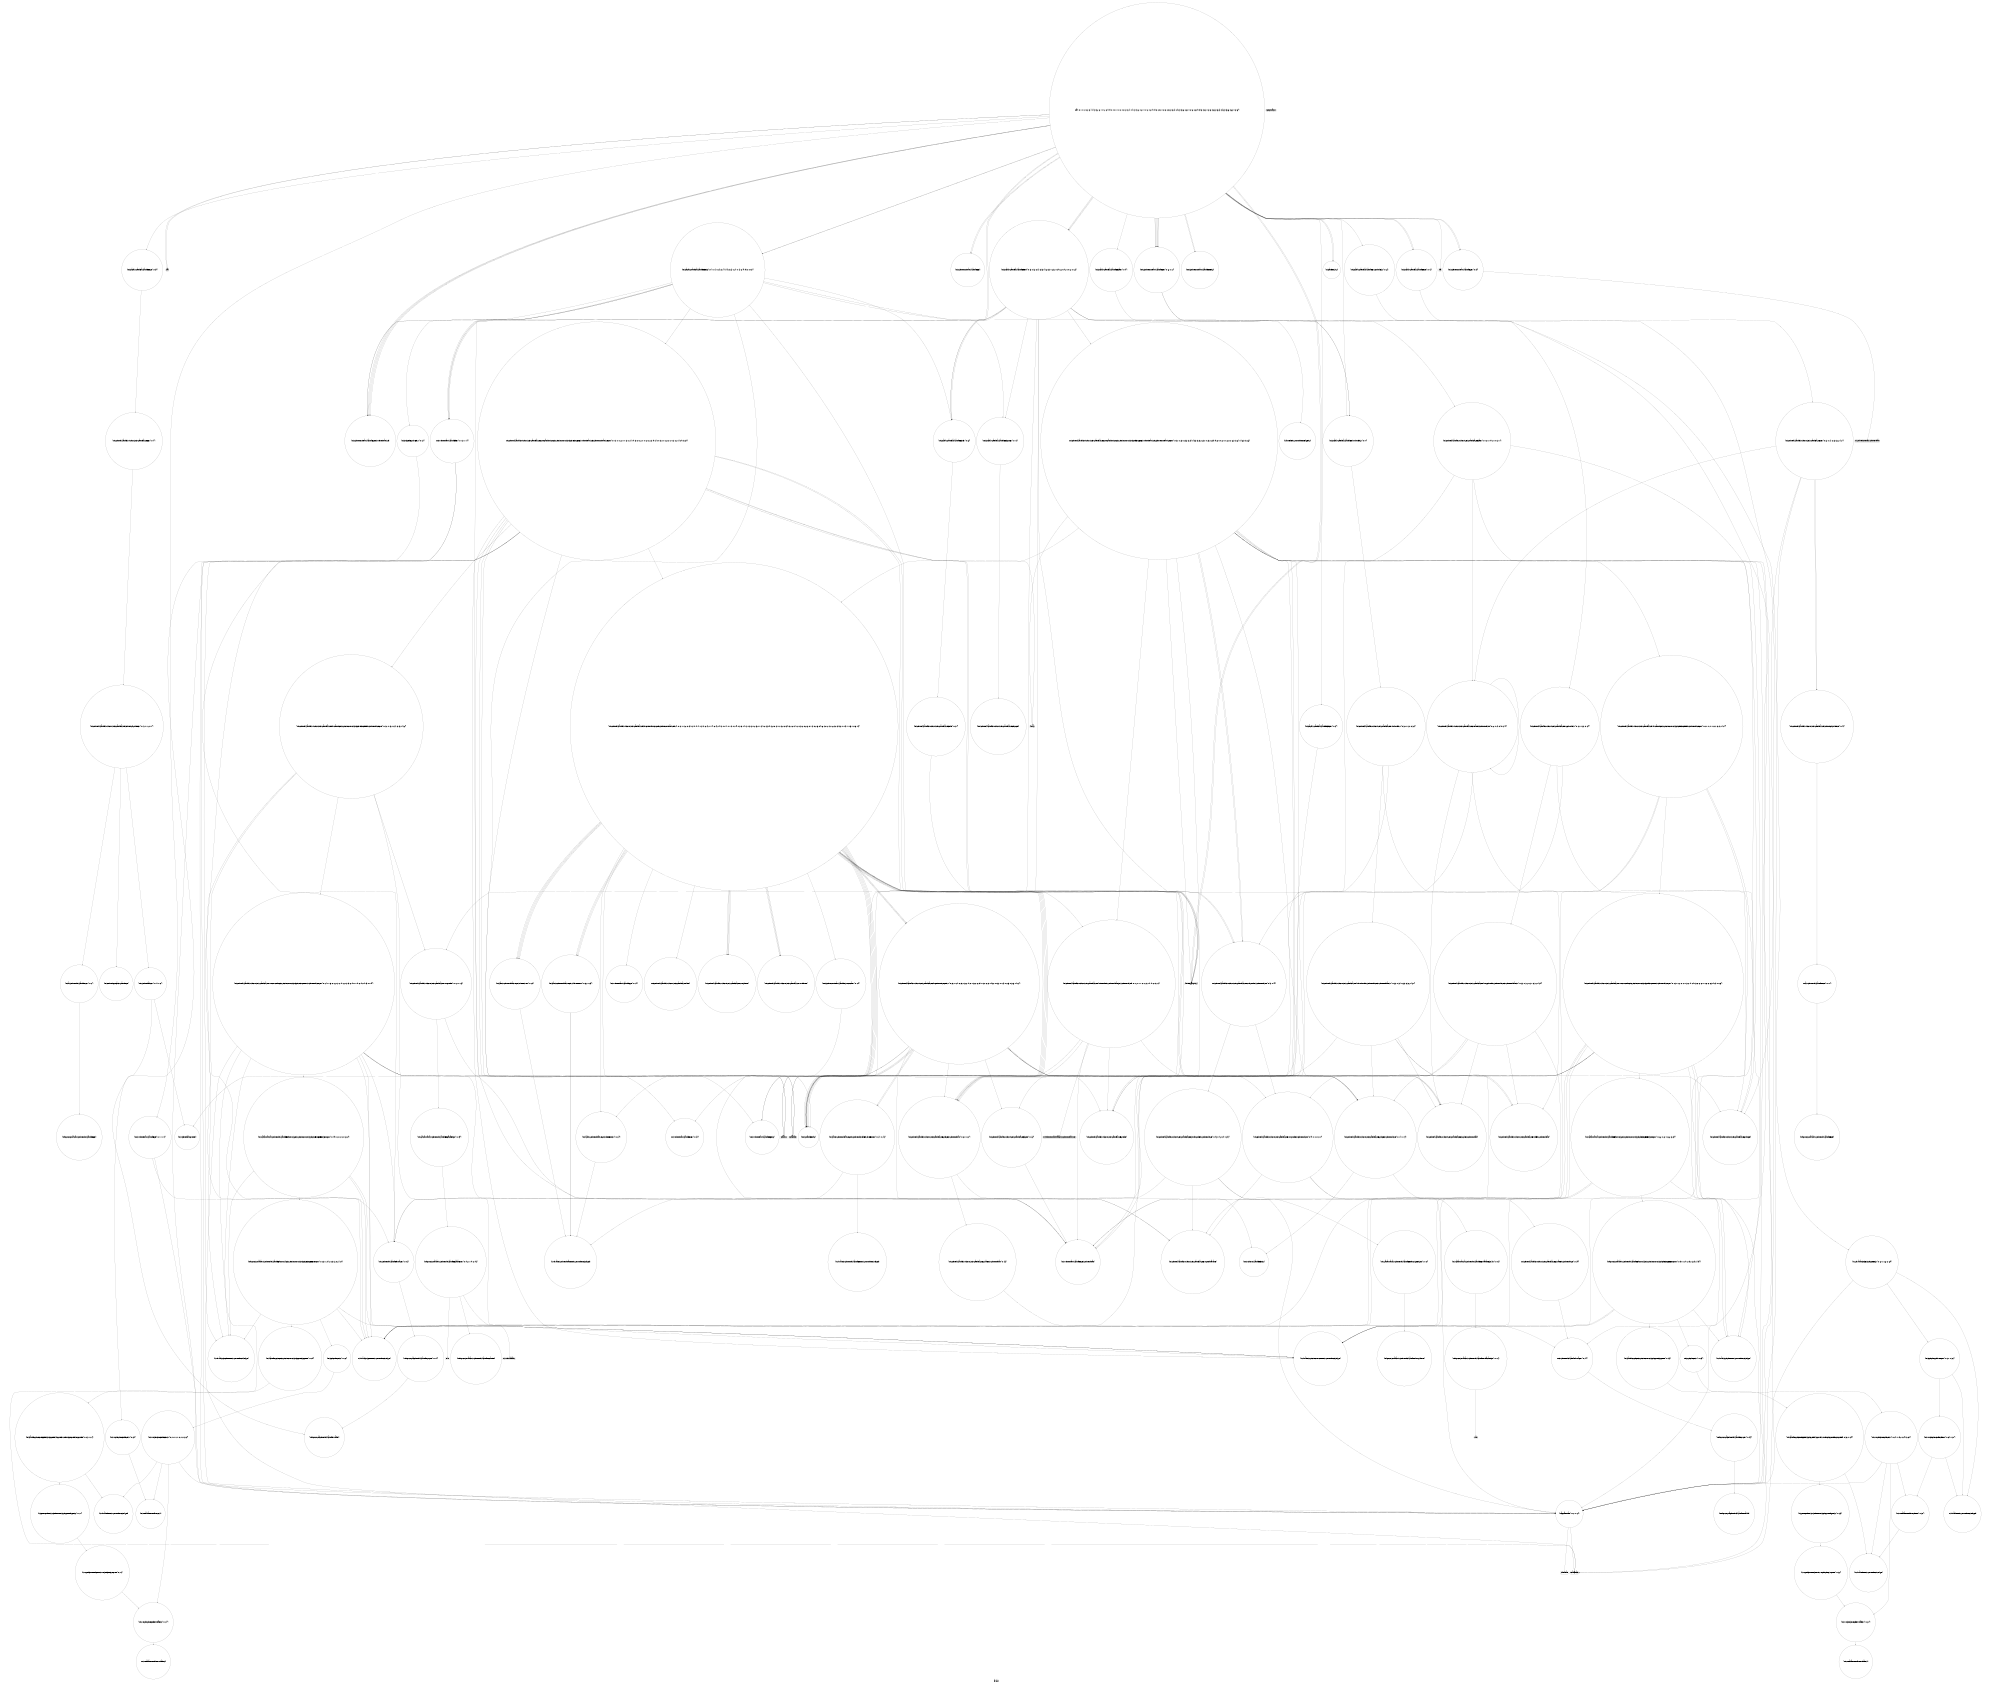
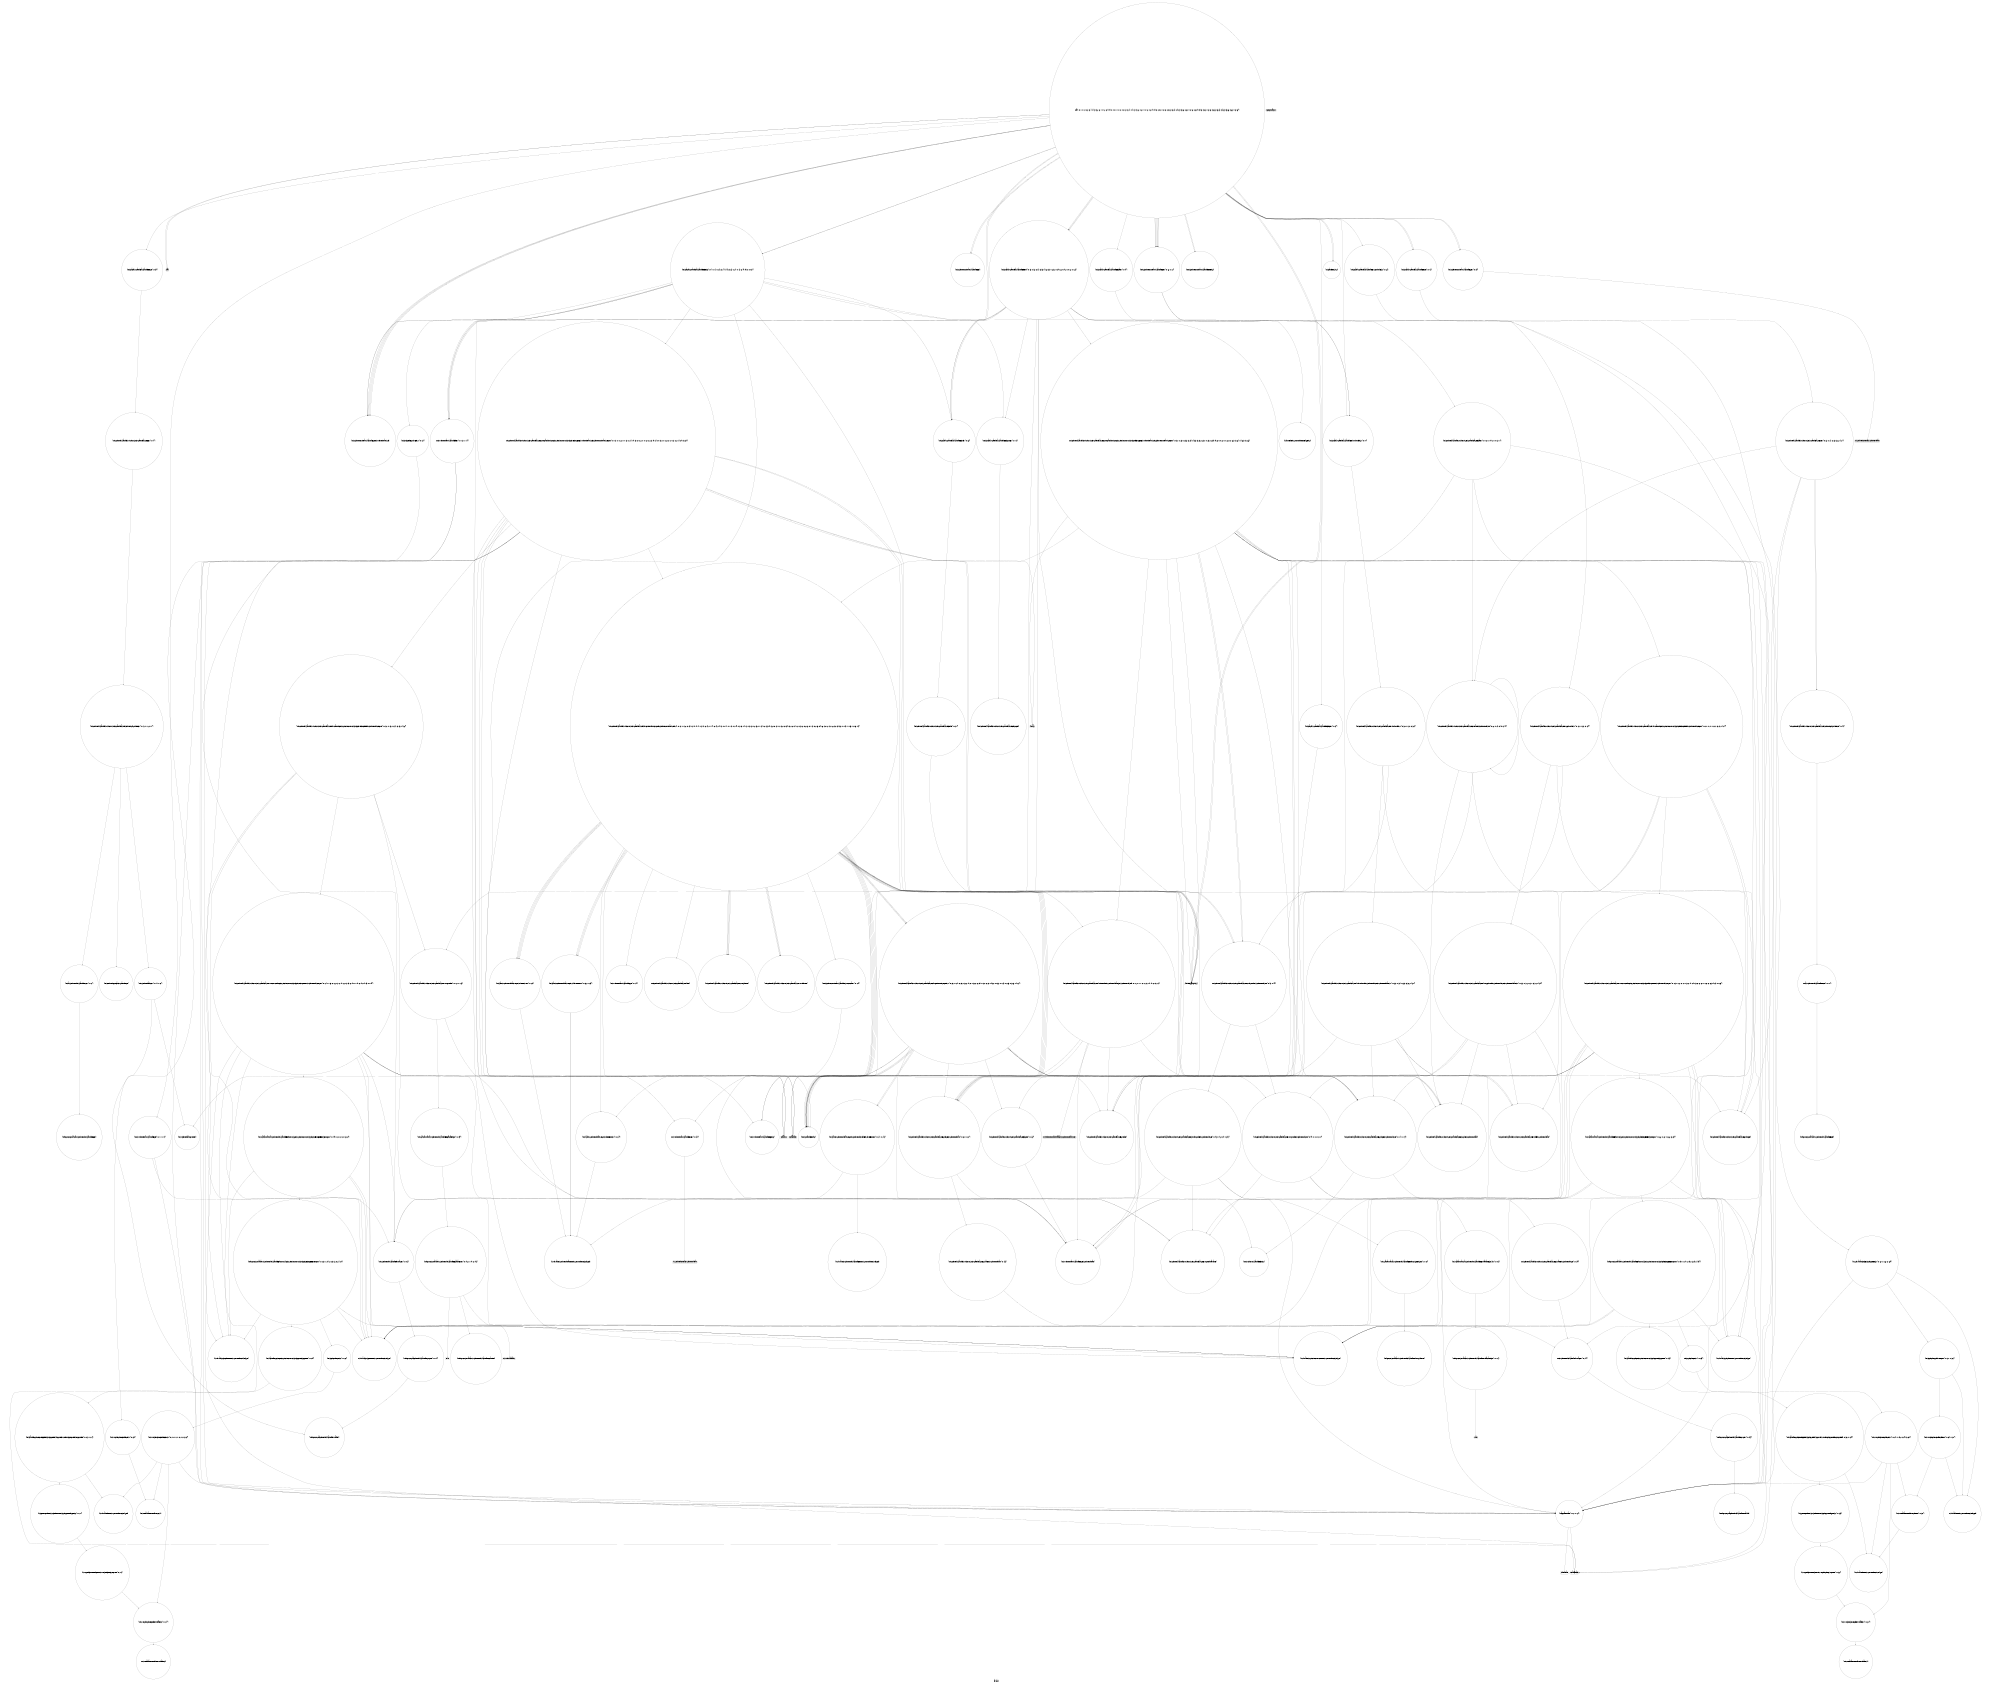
(1440, 270) -> none
none -> (685, 1262)
